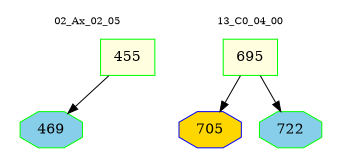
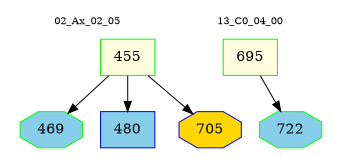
(233, 89) -> (167, 91)
none -> (128, 130)
